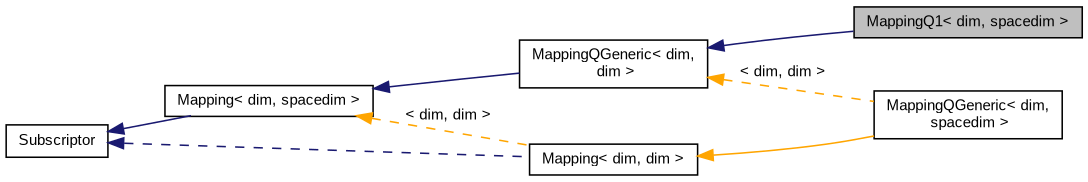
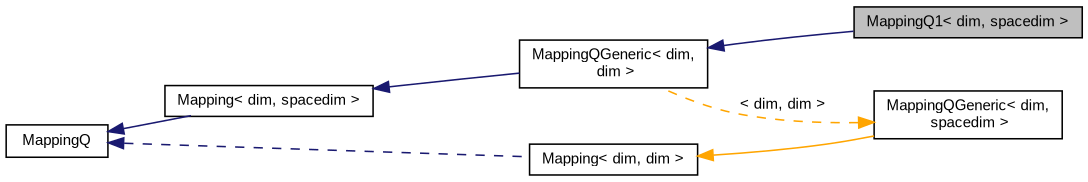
(799, 91) -> (757, 117)
(450, 132) -> none
(57, 141) -> (57, 141)
